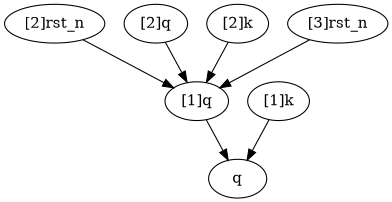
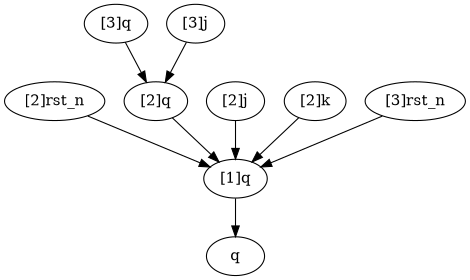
none -> (116, 24)
none -> (196, 24)
none -> (236, 101)
(279, 101) -> none
